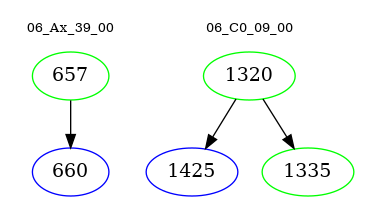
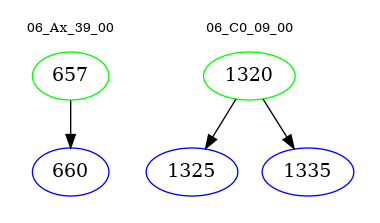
(192, 172) -> (192, 172)
(308, 172) -> (308, 172)
